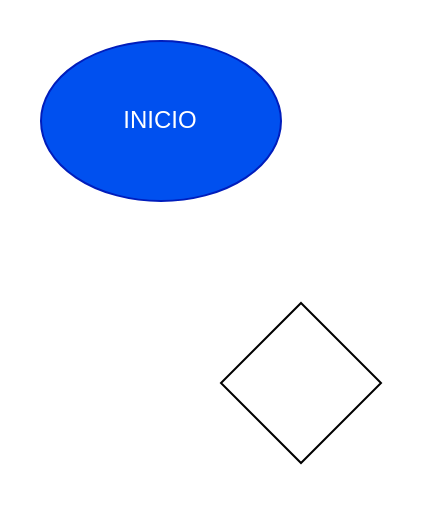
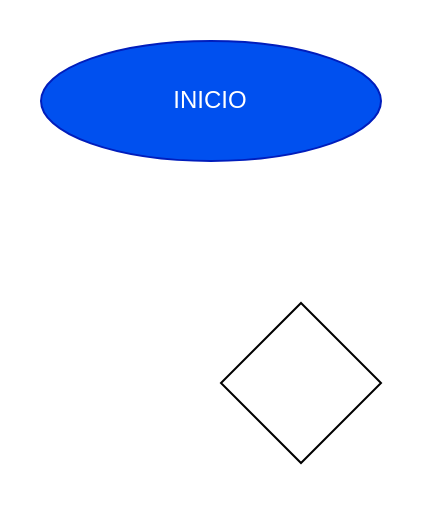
(161, 121) -> (211, 101)
